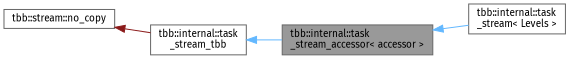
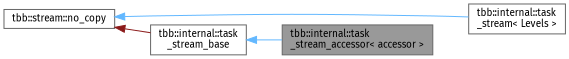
(456, 27) -> (297, 14)
(198, 40) -> (198, 40)
